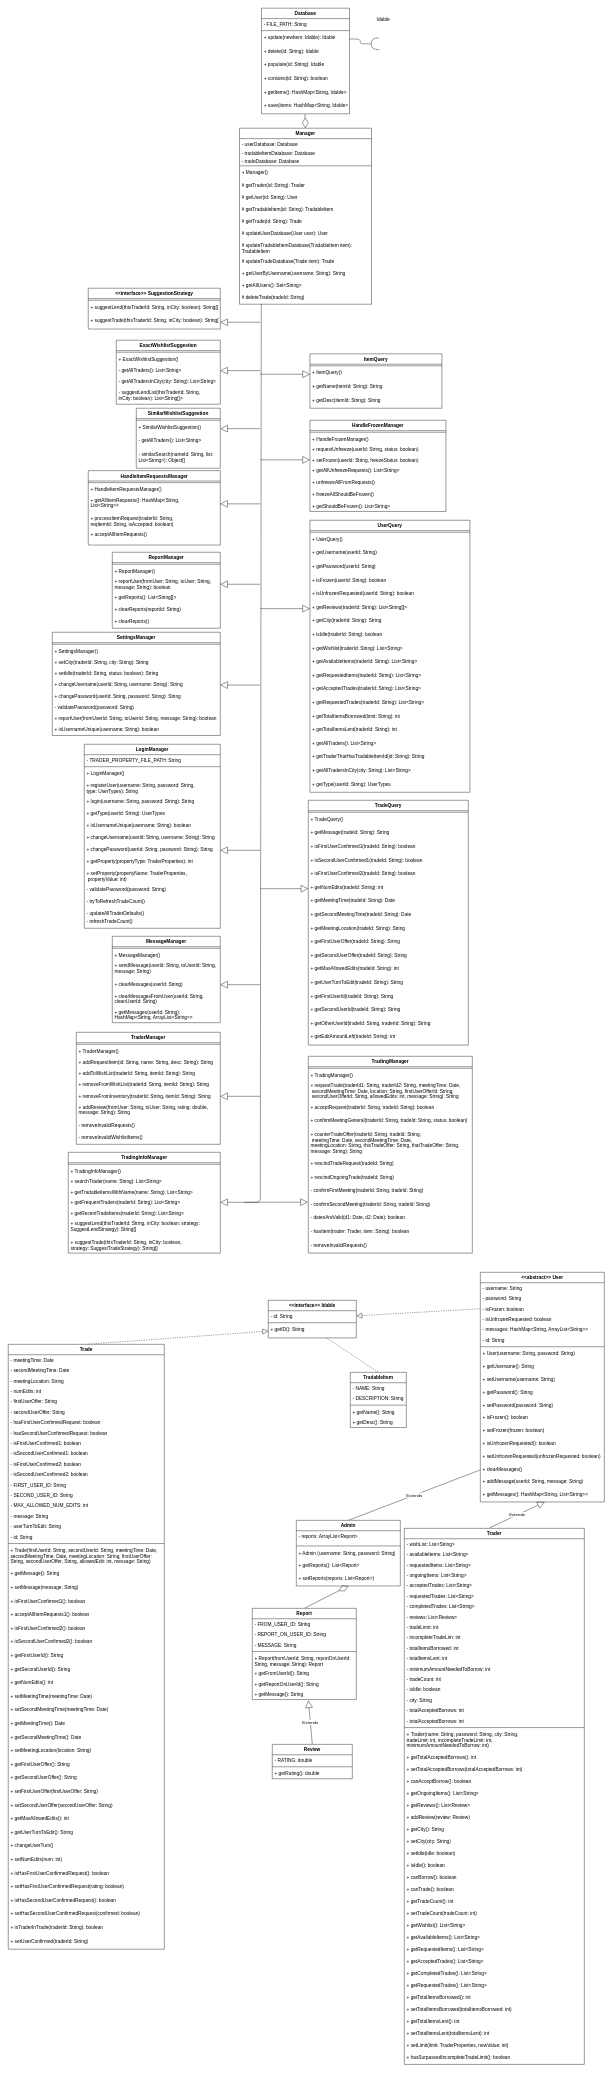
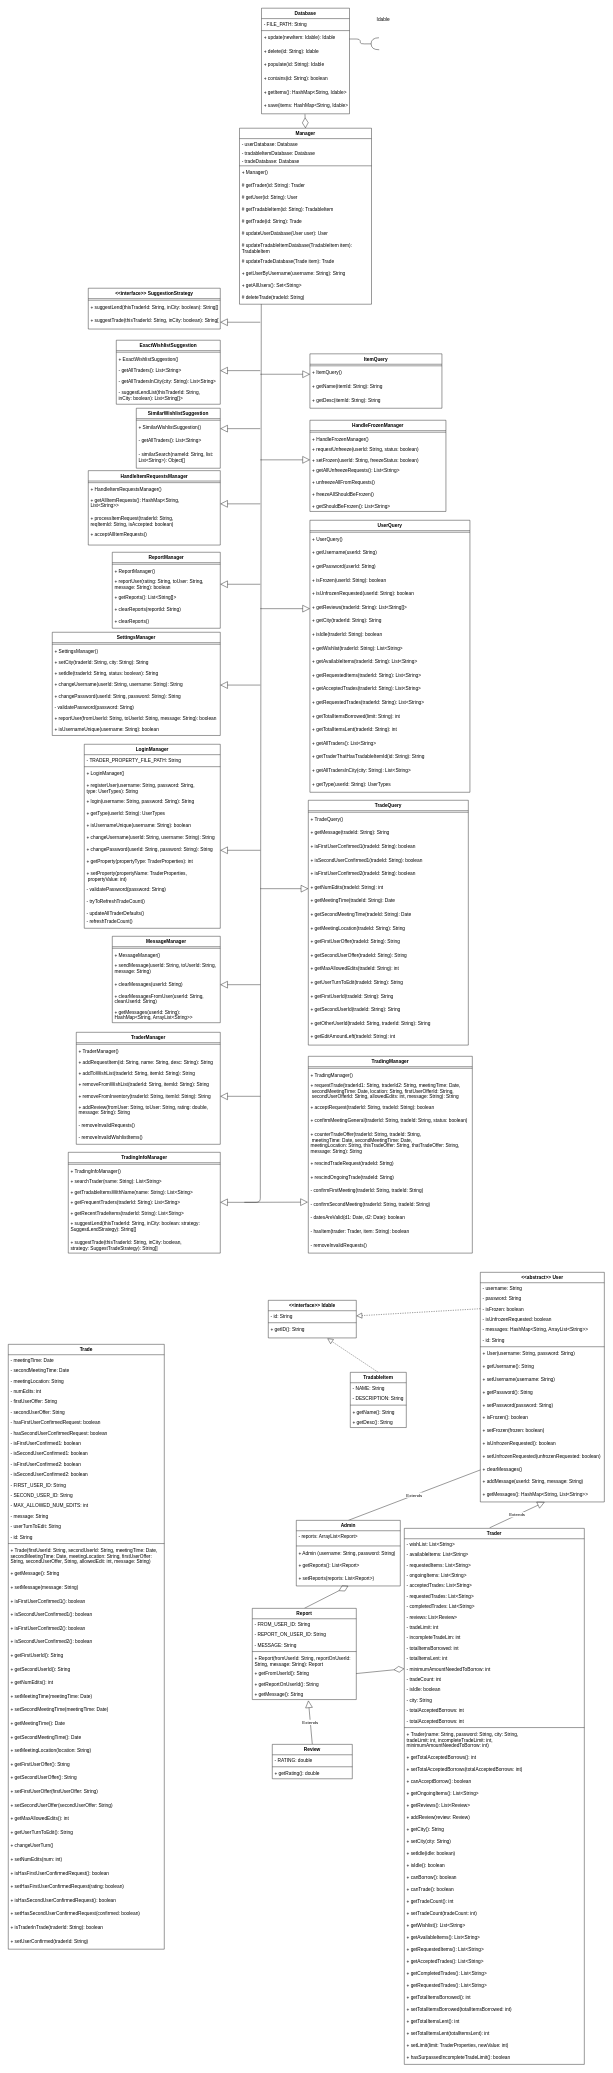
(171, 582) -> (167, 582)
(205, 1336) -> none
(331, 1341) -> (333, 1342)
(54, 1614) -> (54, 1614)
none -> (376, 1671)
